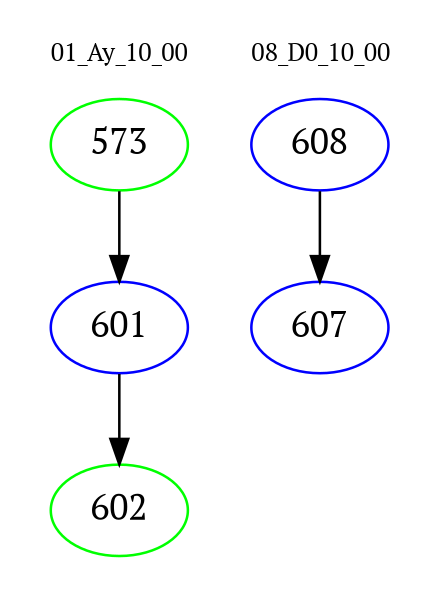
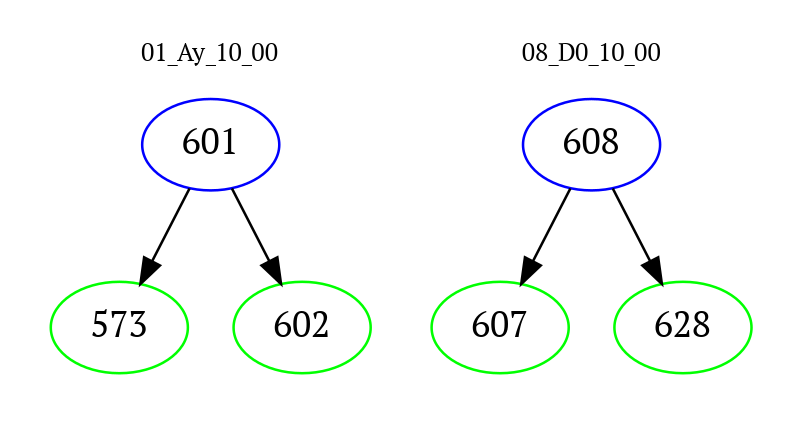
(119, 224) -> (171, 225)
(320, 328) -> (500, 328)
none -> (683, 328)
